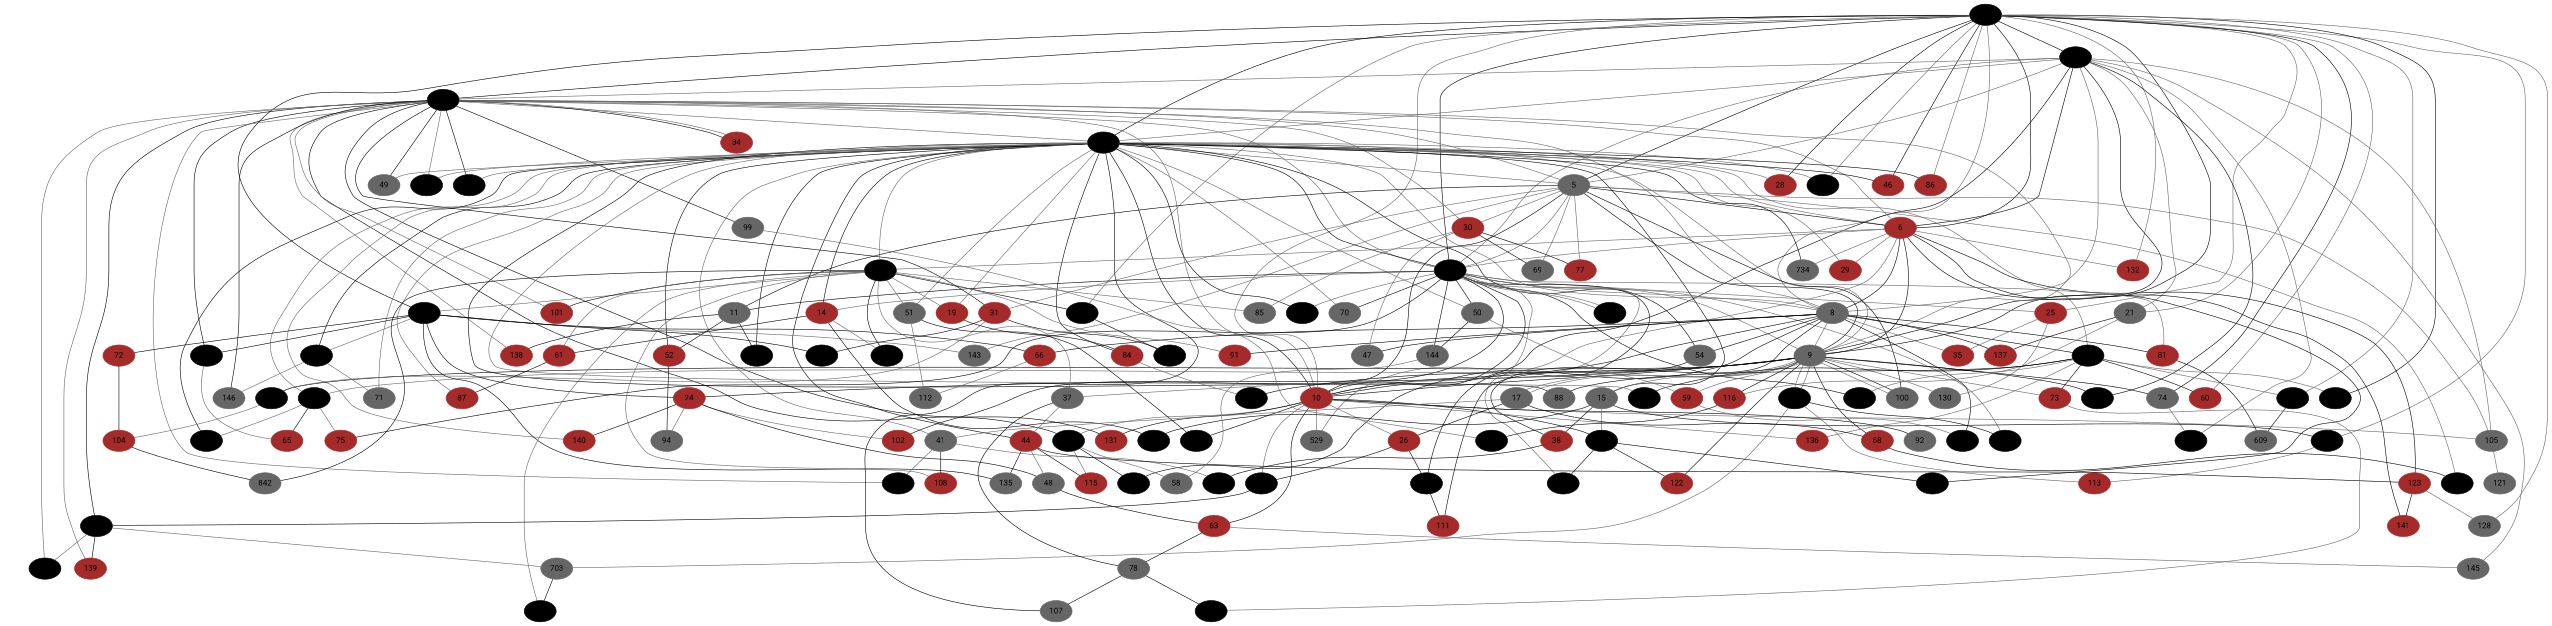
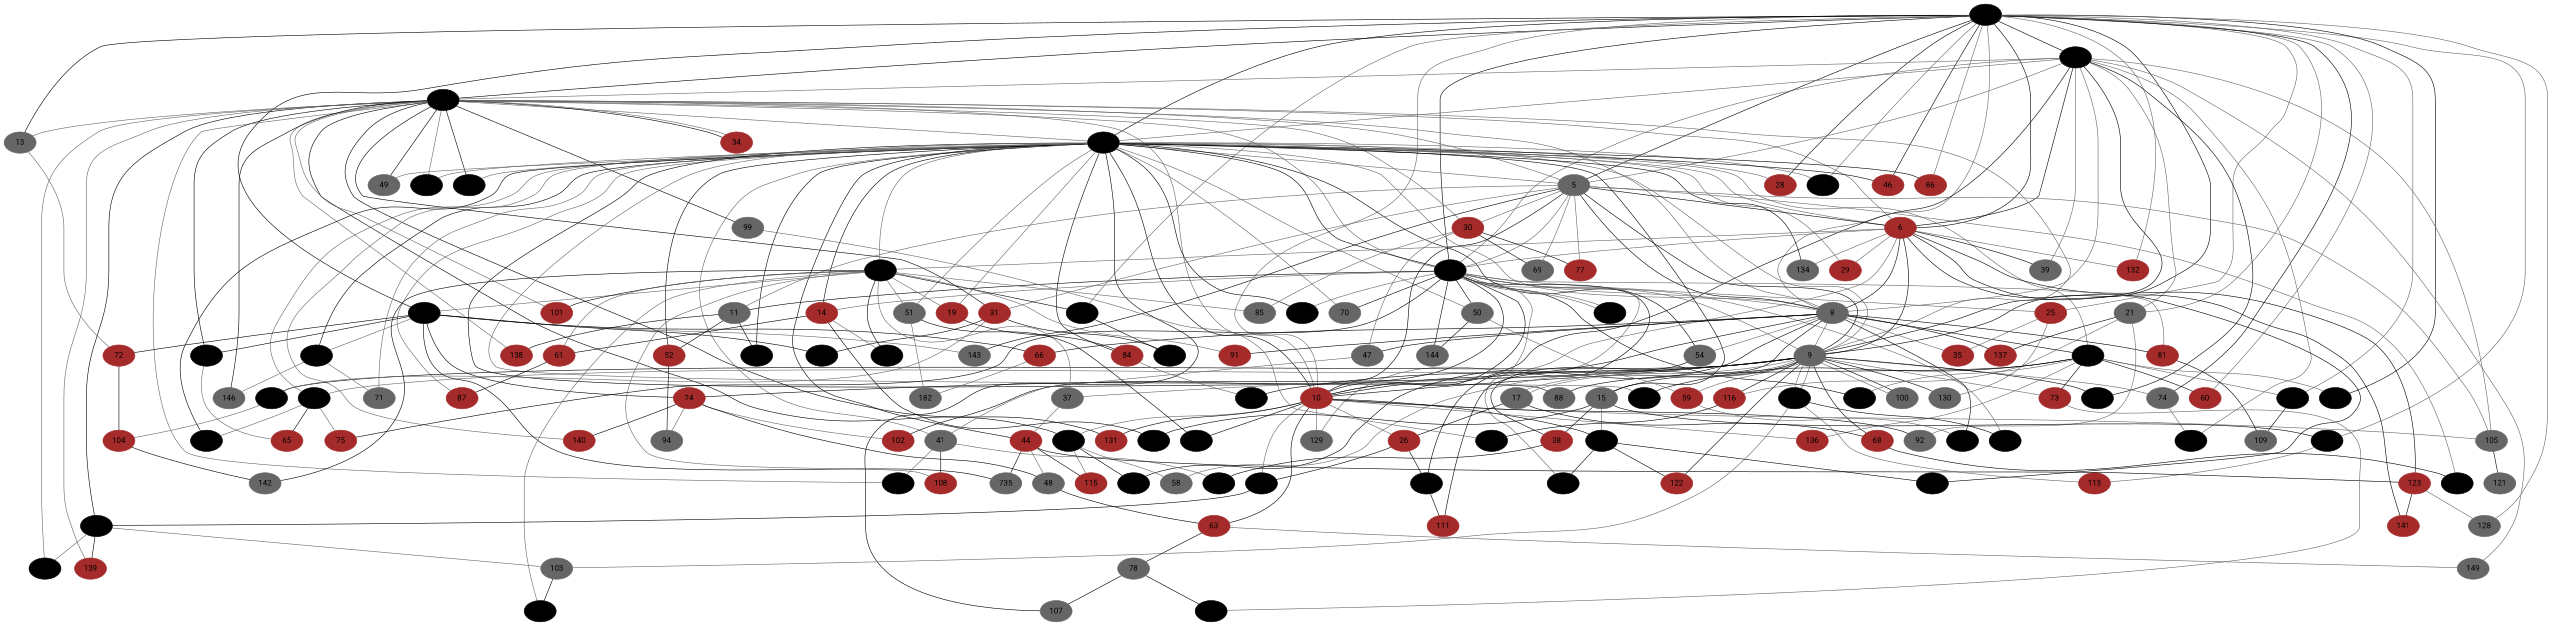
none -> (20, 143)
(1145, 210) -> (1145, 210)
(1302, 263) -> (1302, 263)
(1748, 267) -> (1664, 276)
(1803, 270) -> (1803, 270)
none -> (2045, 270)
(1761, 336) -> (1761, 336)
(1885, 375) -> (1885, 375)
(1255, 376) -> (1453, 398)
(1705, 376) -> (1705, 376)
(2060, 380) -> (2060, 380)
(925, 398) -> (925, 398)
(1323, 410) -> (1146, 377)
none -> (2105, 417)
(1316, 441) -> (1316, 441)
(2261, 441) -> (2261, 441)
(2496, 462) -> (2496, 462)
(265, 483) -> (265, 483)
(1006, 483) -> (1006, 483)
(992, 504) -> none
(557, 569) -> (557, 569)
(2473, 569) -> (2473, 569)
